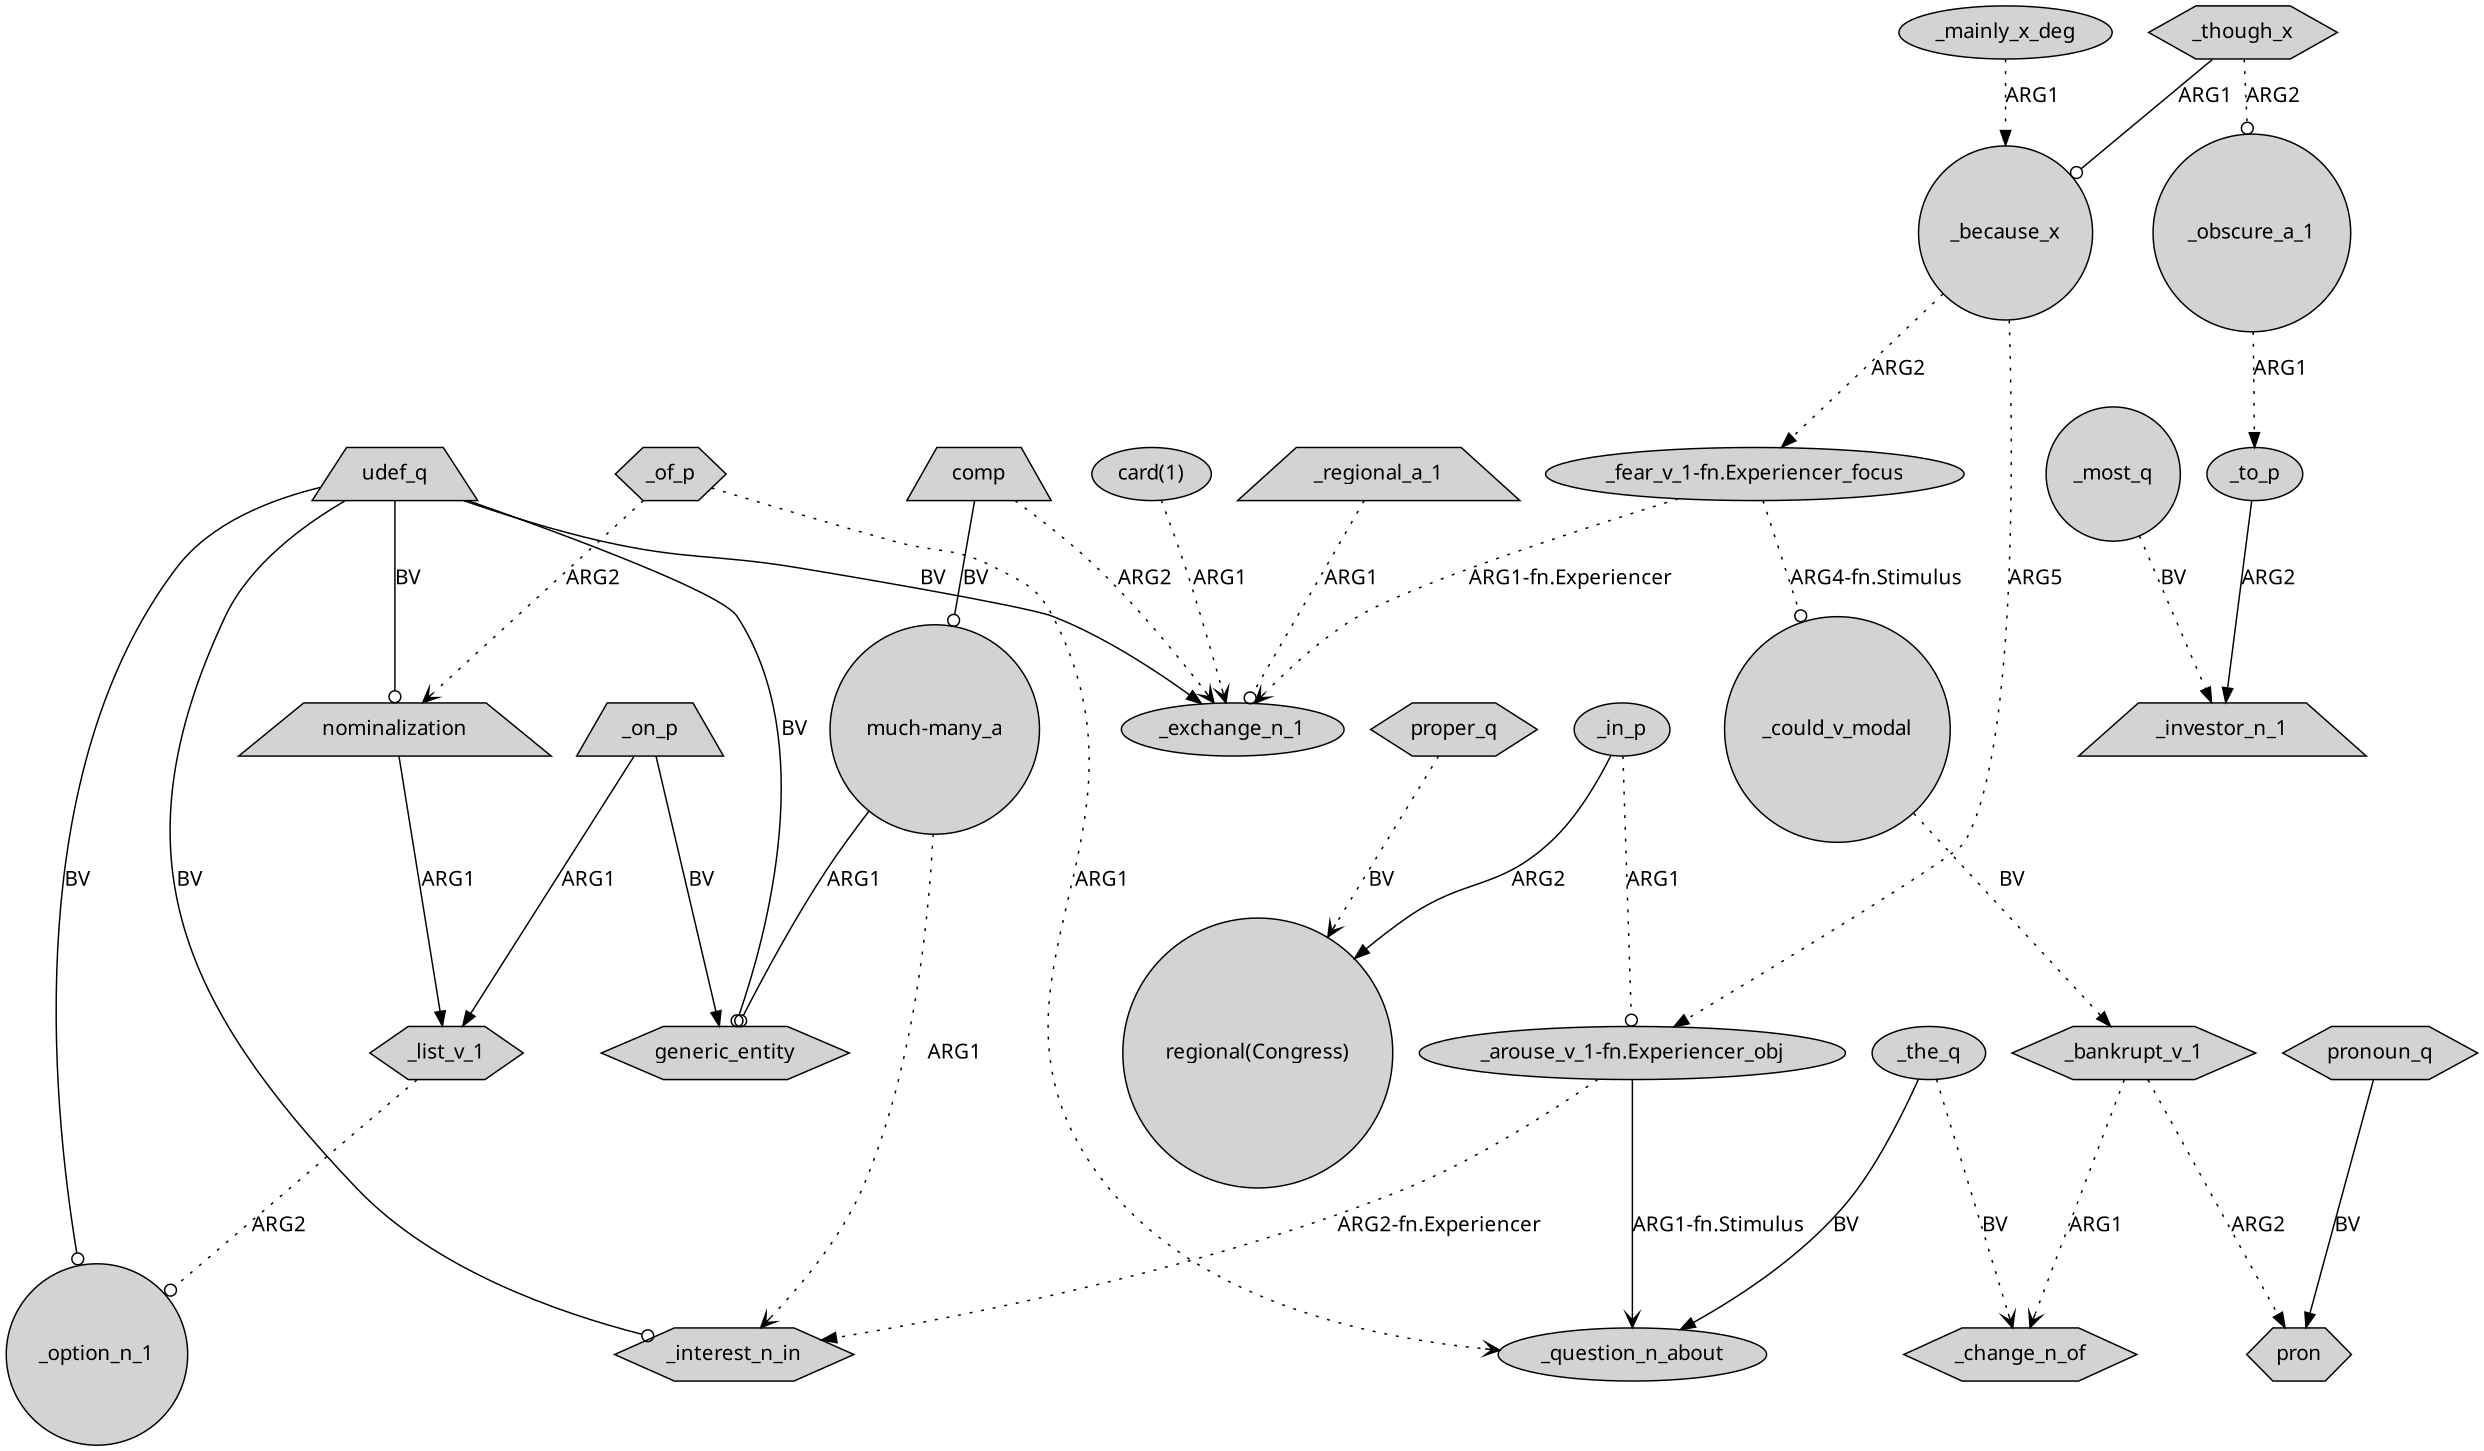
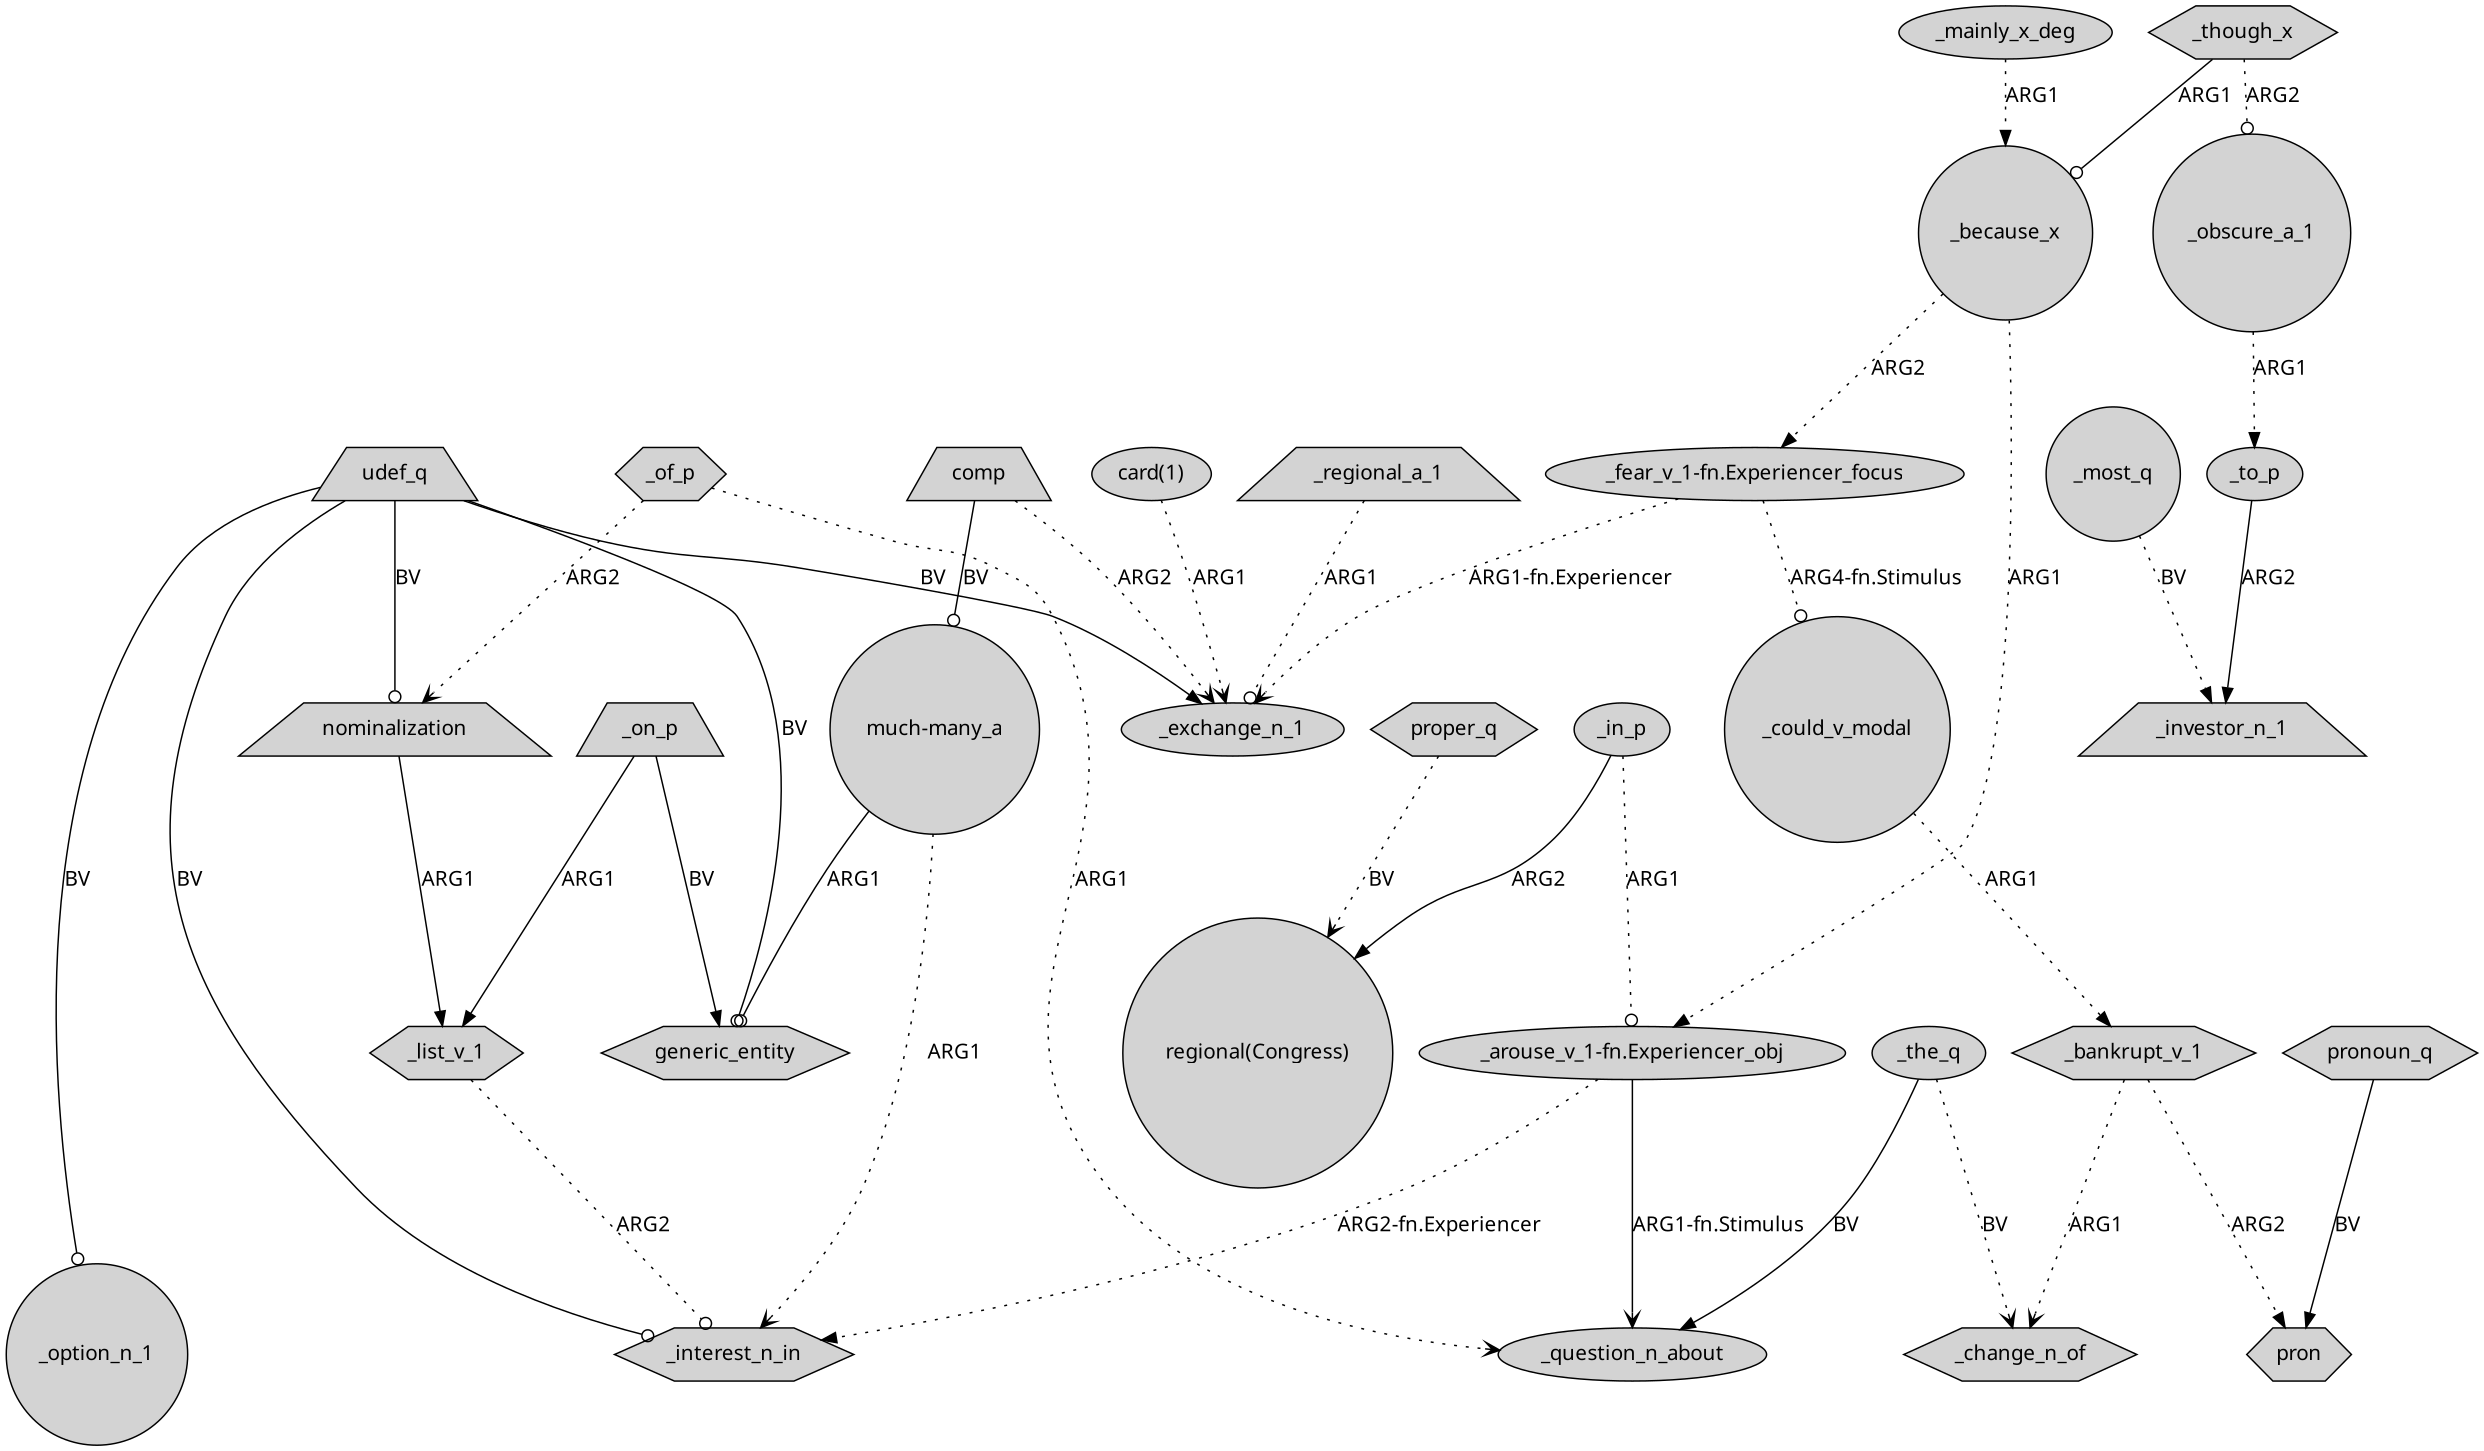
(2036, 579) -> (2036, 579)
(2012, 880) -> (2012, 880)
(296, 1183) -> (586, 1199)
